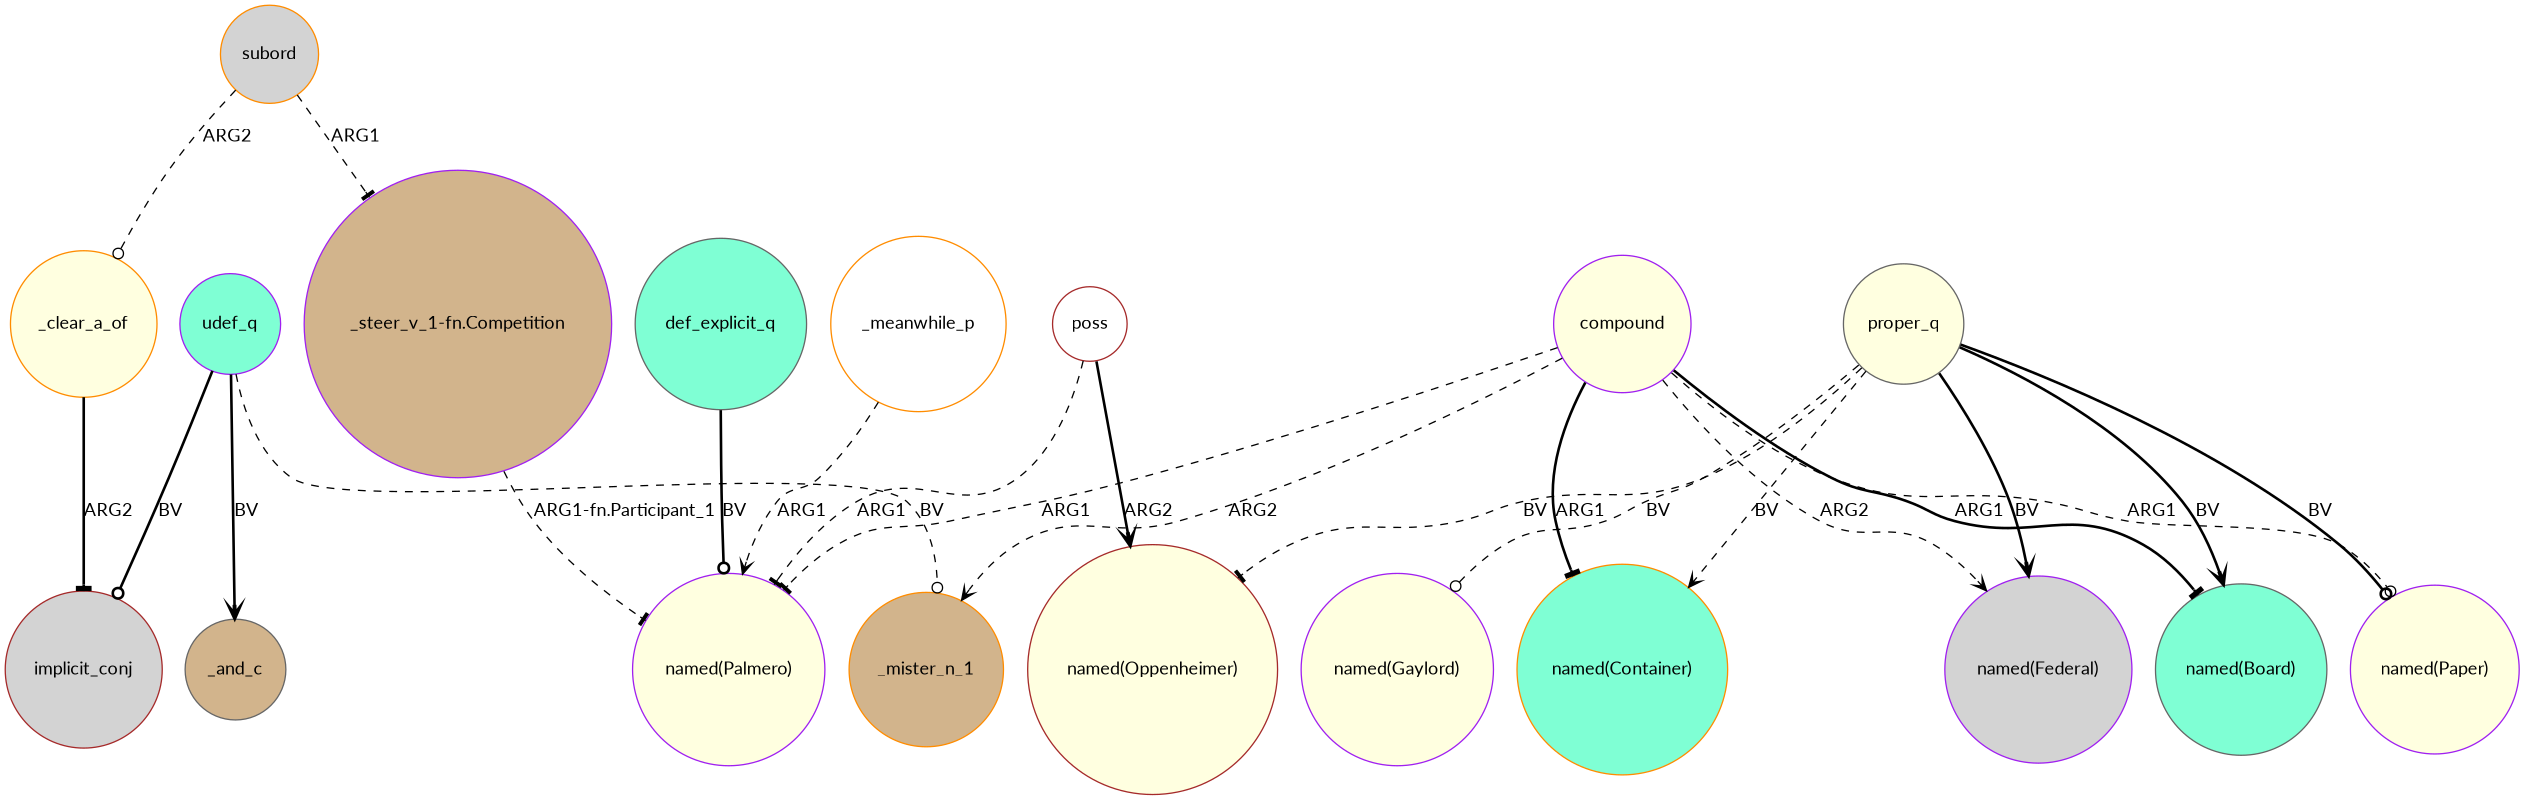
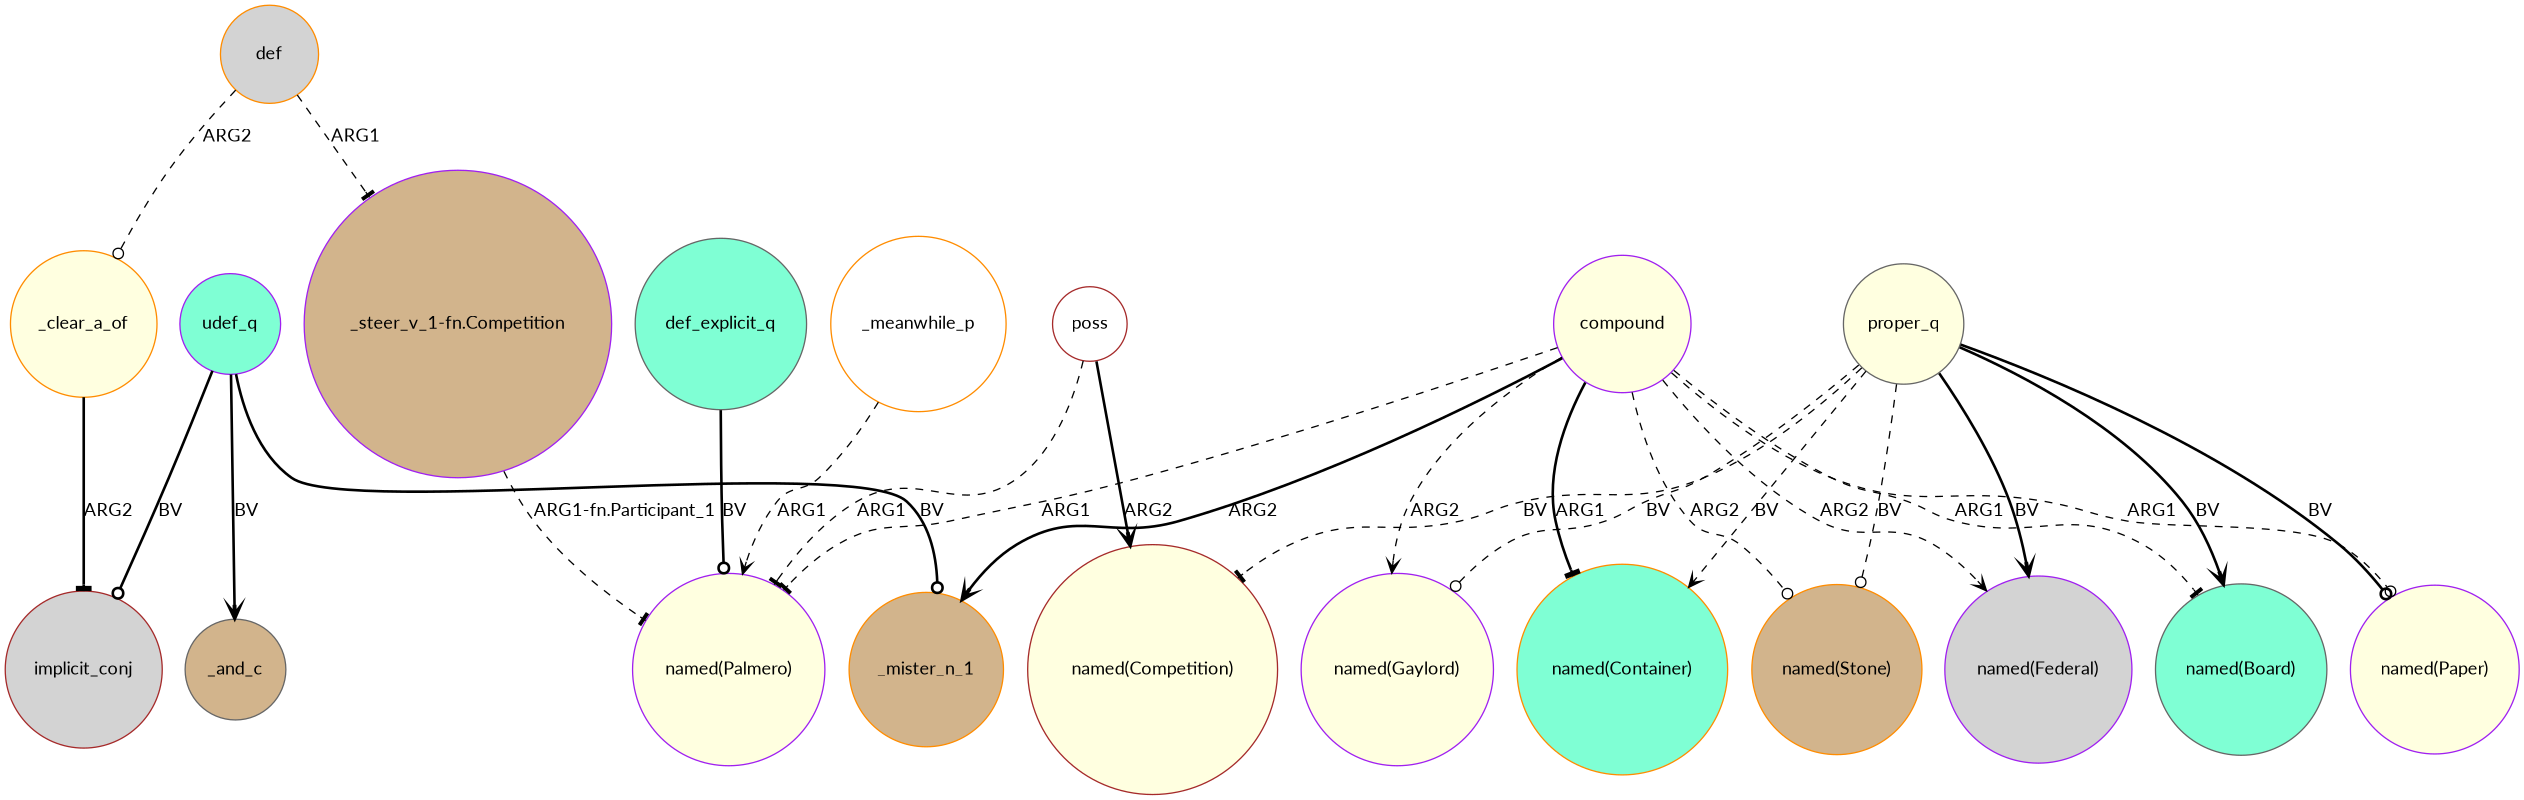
(270, 54) -> (270, 54)
none -> (1455, 441)
(584, 488) -> (584, 488)
(1267, 492) -> (1267, 492)
(1926, 510) -> (1926, 510)
(1153, 670) -> (1153, 670)
none -> (1837, 670)
